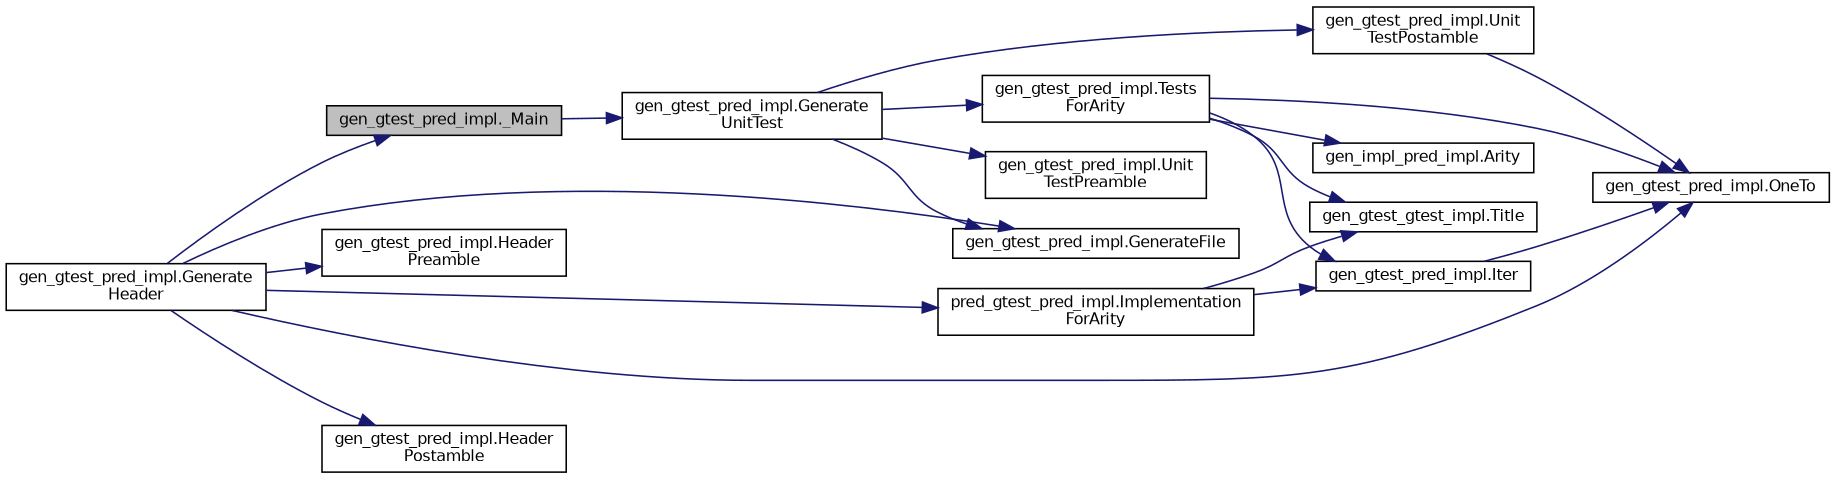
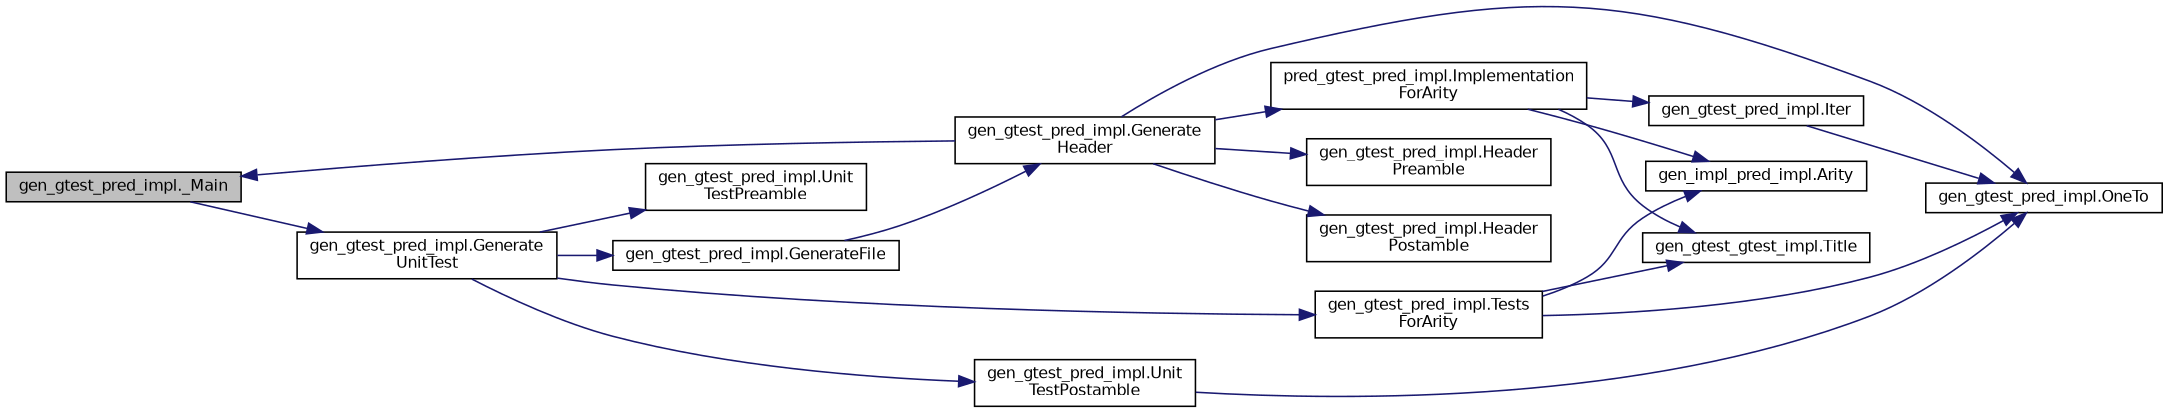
none -> (1611, 132)
(1278, 173) -> none
(587, 192) -> (937, 212)
